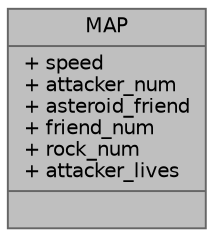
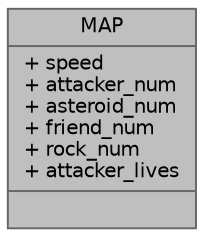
(107, 107) -> (101, 107)
